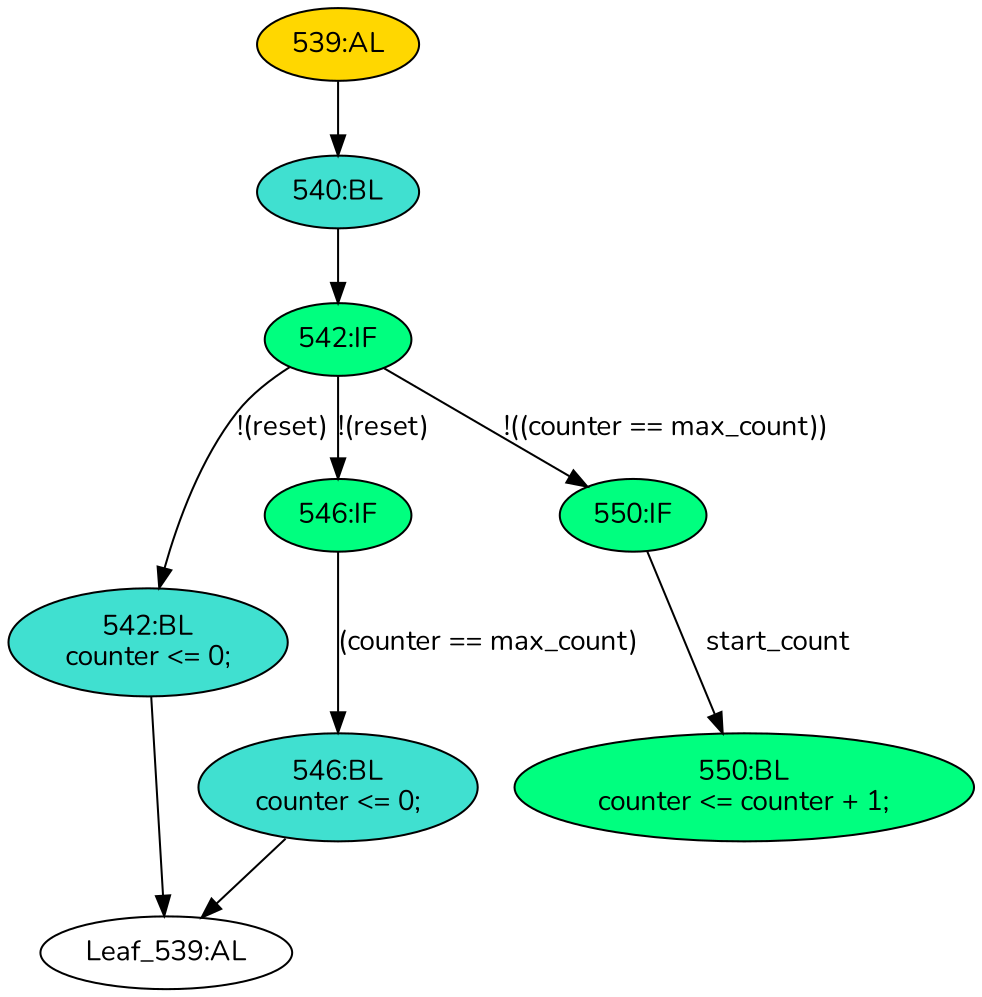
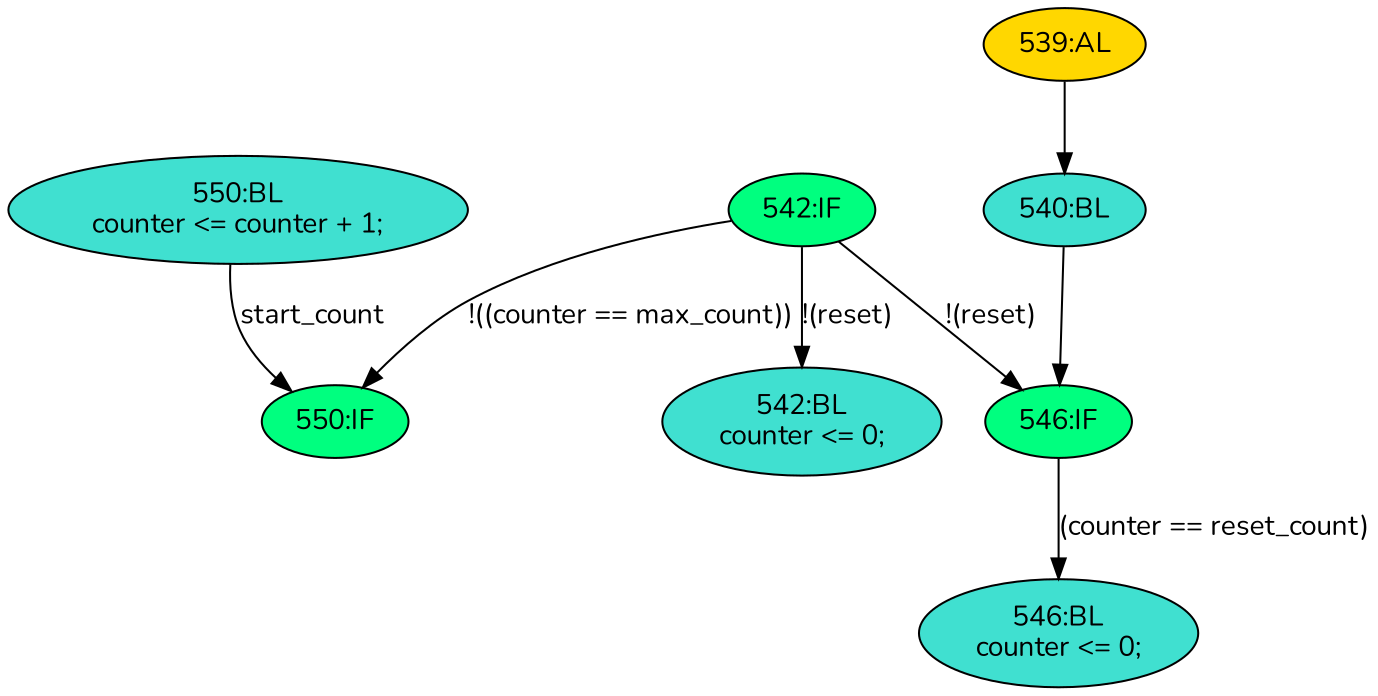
(338, 256) -> (1062, 306)
(681, 633) -> (239, 327)
(489, 642) -> (1214, 527)
(744, 787) -> (238, 210)
(166, 953) -> none
